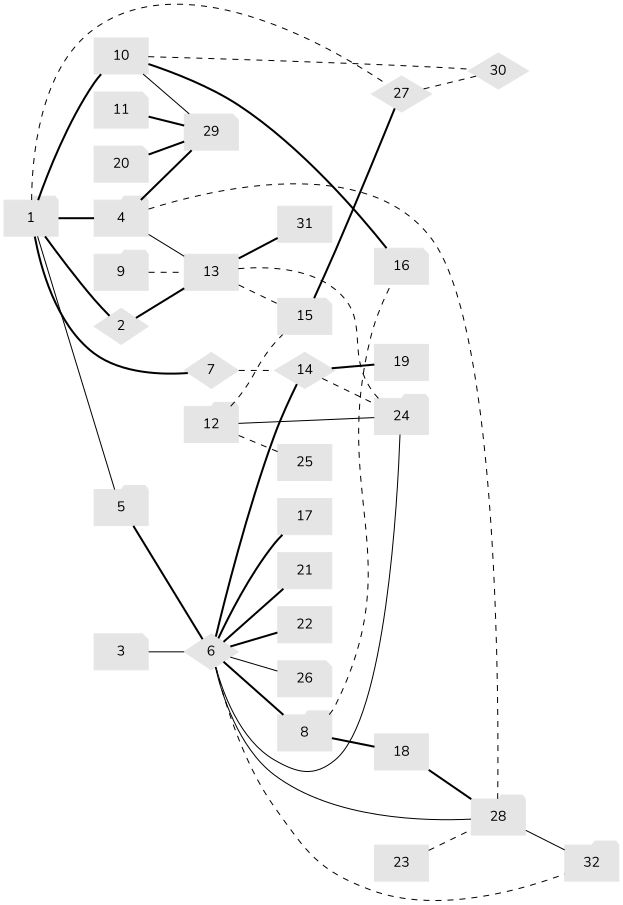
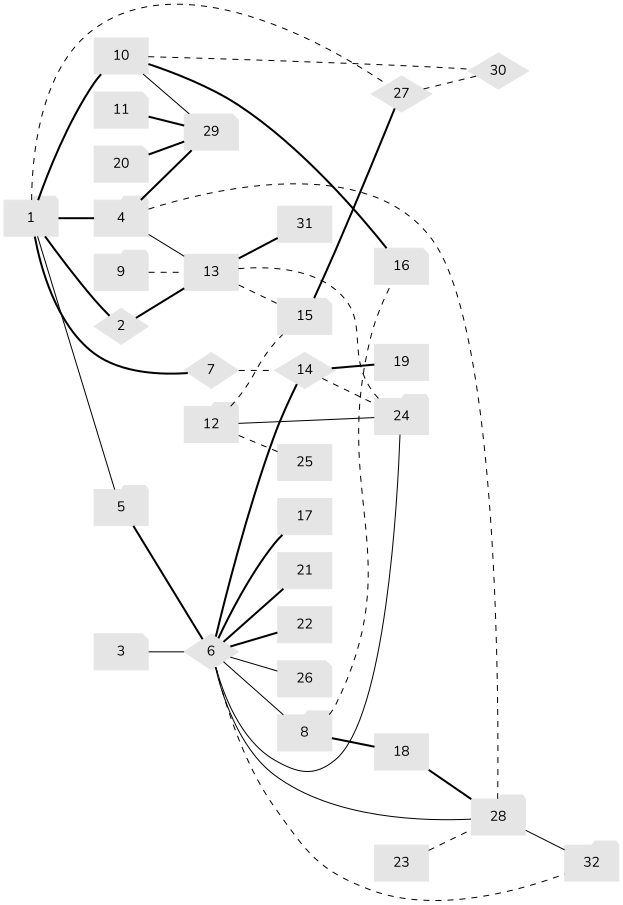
(253, 688) -> (253, 688)
